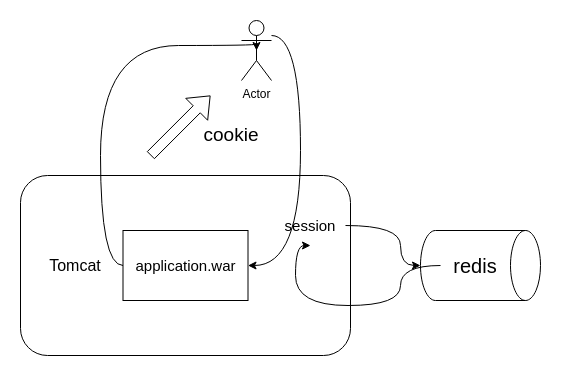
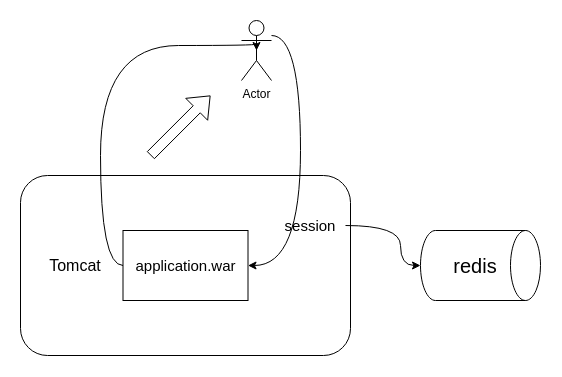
(232, 136) -> none
(352, 305) -> none
